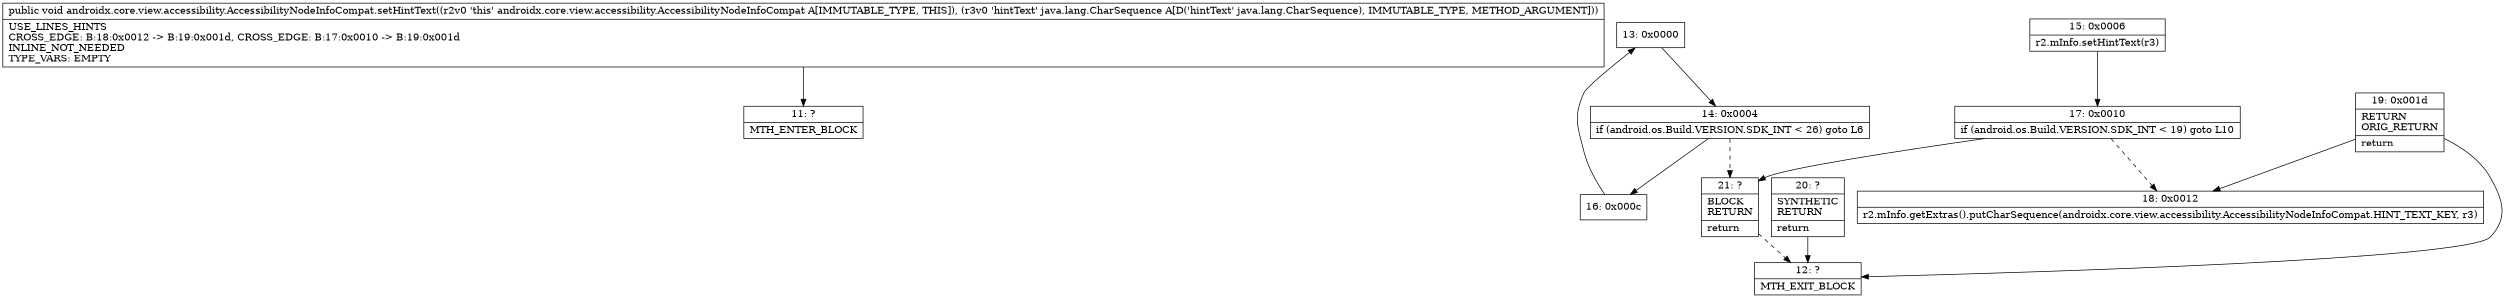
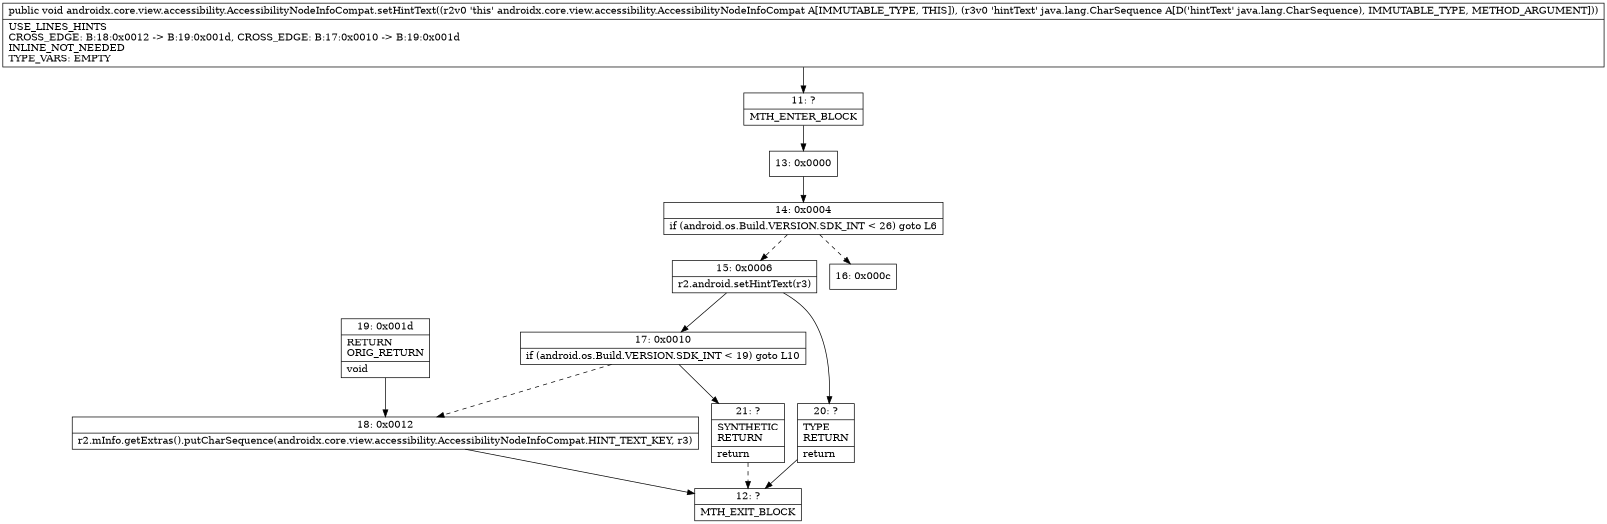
(2098, 43) -> (745, 284)
(1577, 115) -> (803, 135)
(2377, 143) -> (358, 369)
(1730, 155) -> (776, 245)
(1672, 164) -> (833, 247)
(1725, 202) -> (748, 427)
(1808, 202) -> (817, 427)
(2244, 263) -> (576, 471)
none -> (822, 337)
